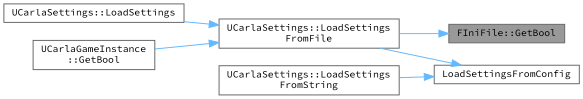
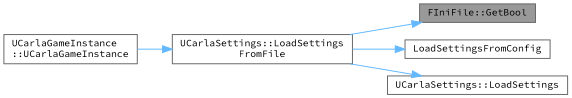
(197, 23) -> (381, 69)
(94, 55) -> (71, 49)
(309, 80) -> none
